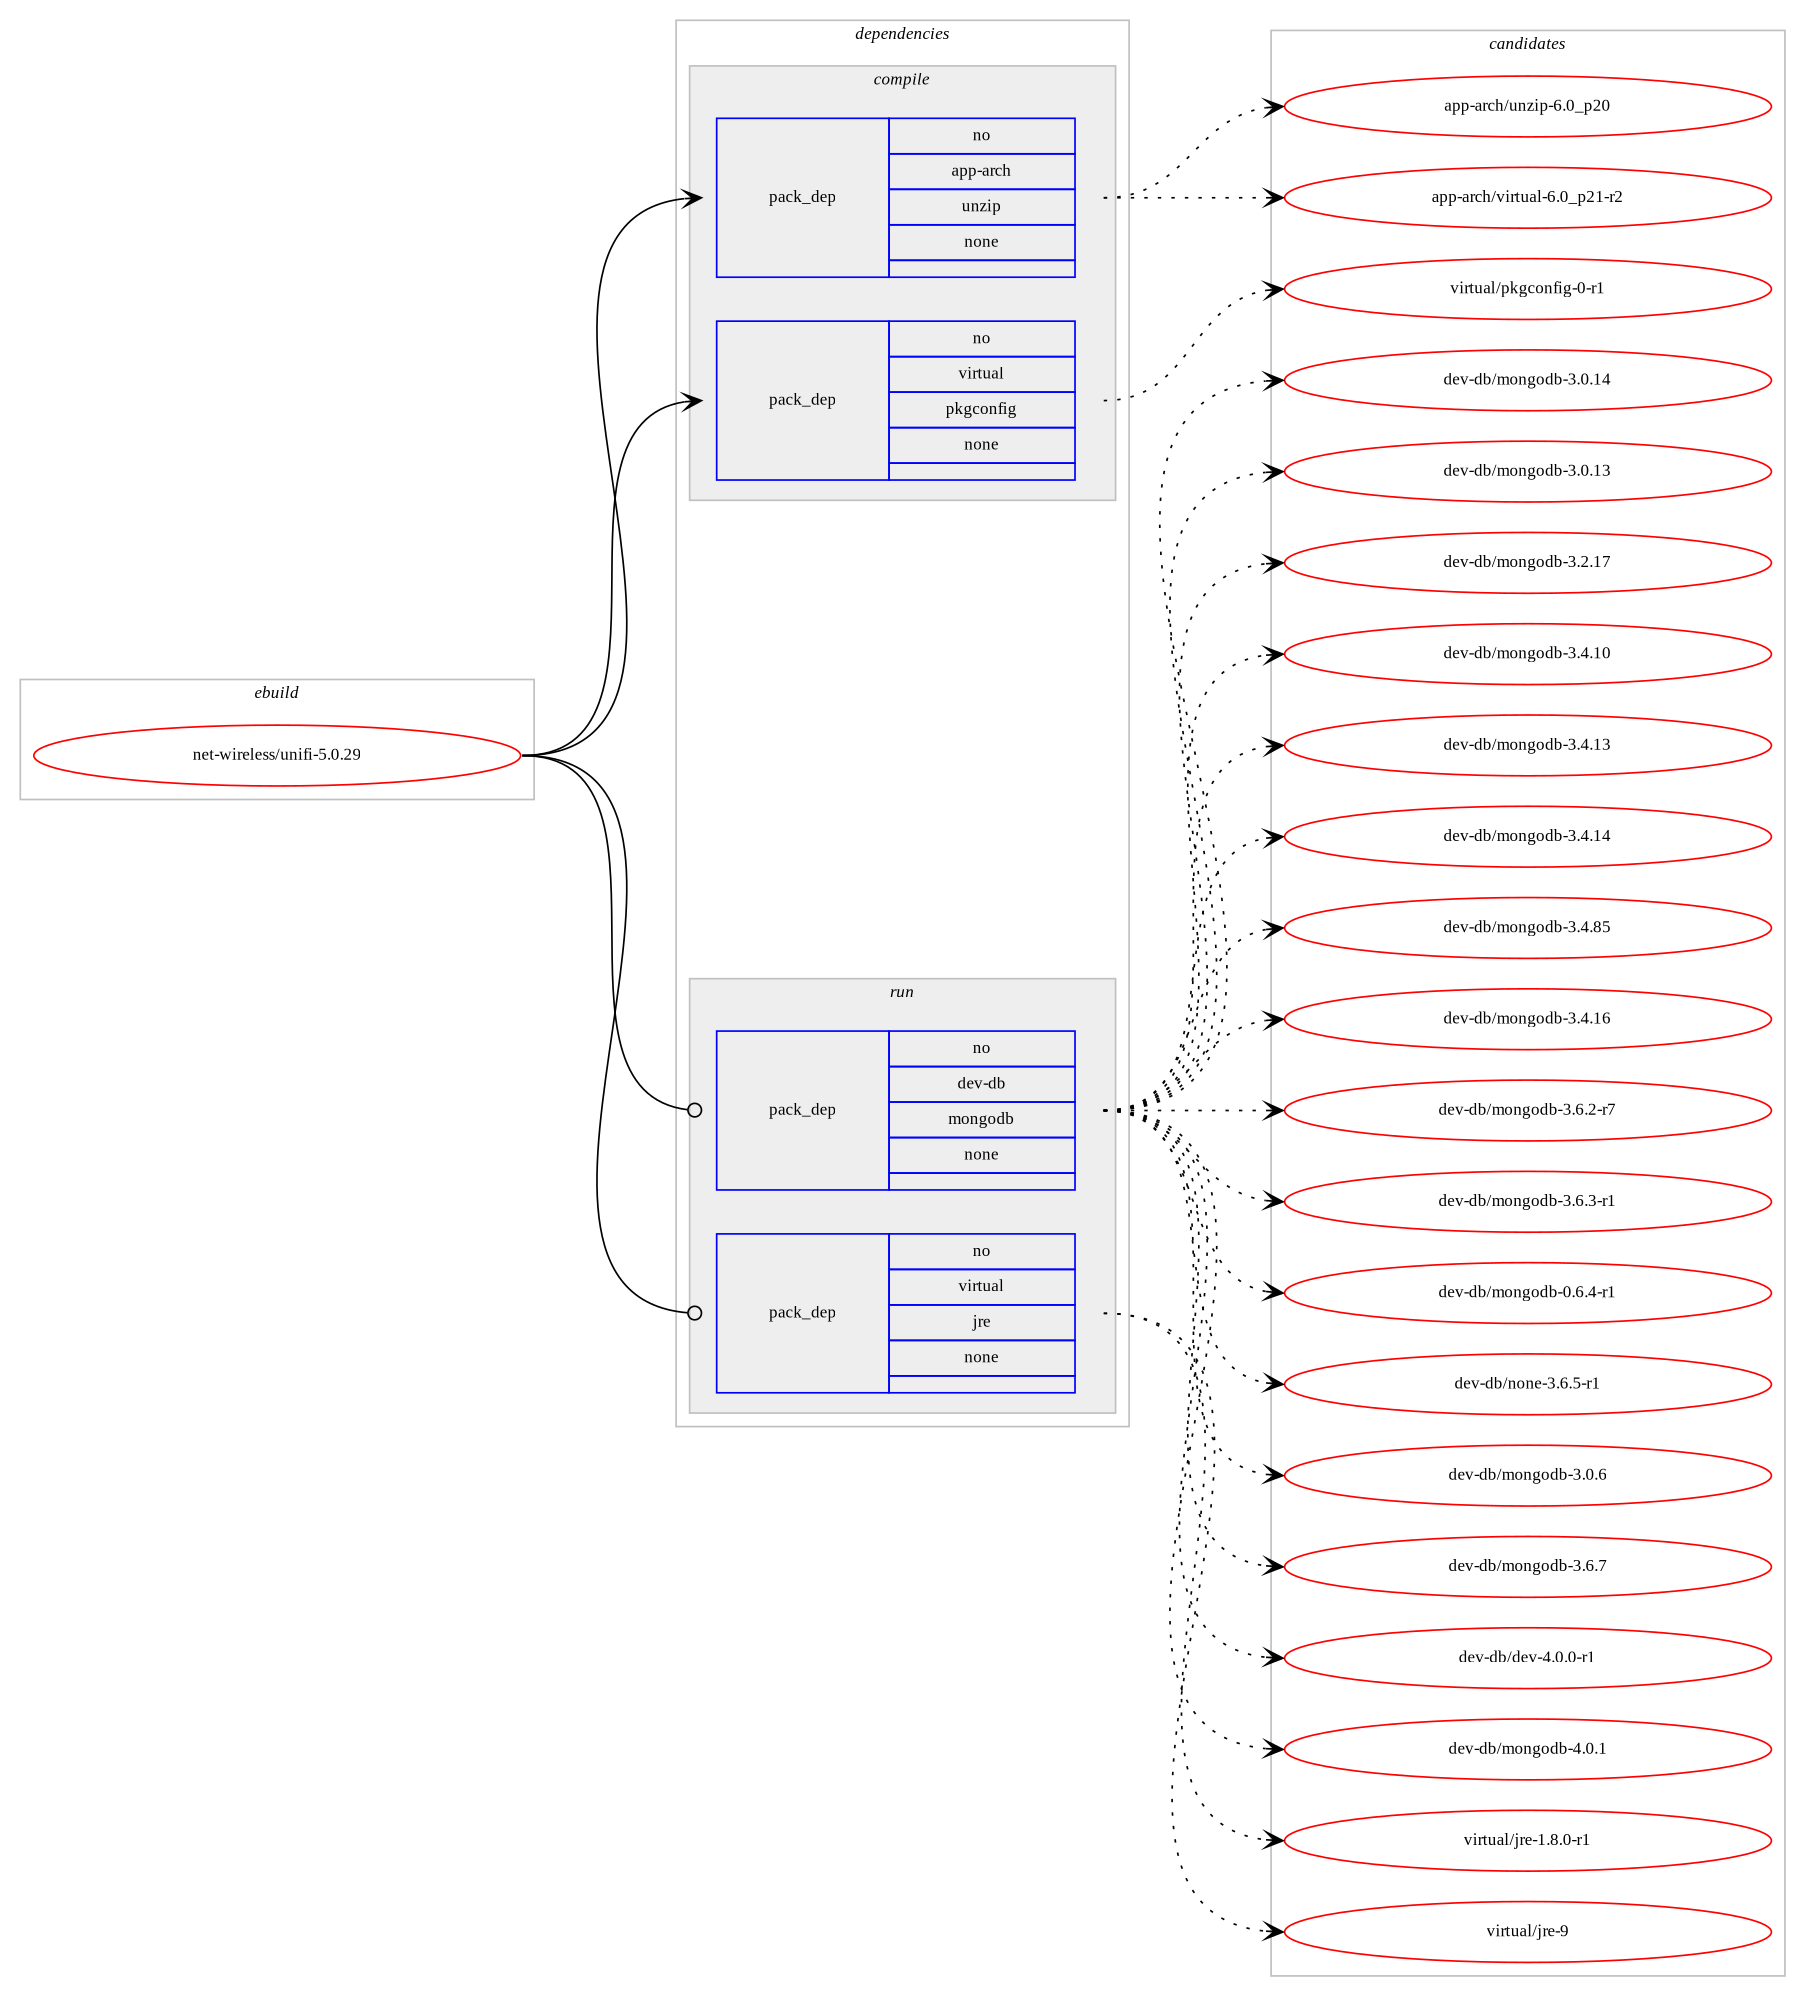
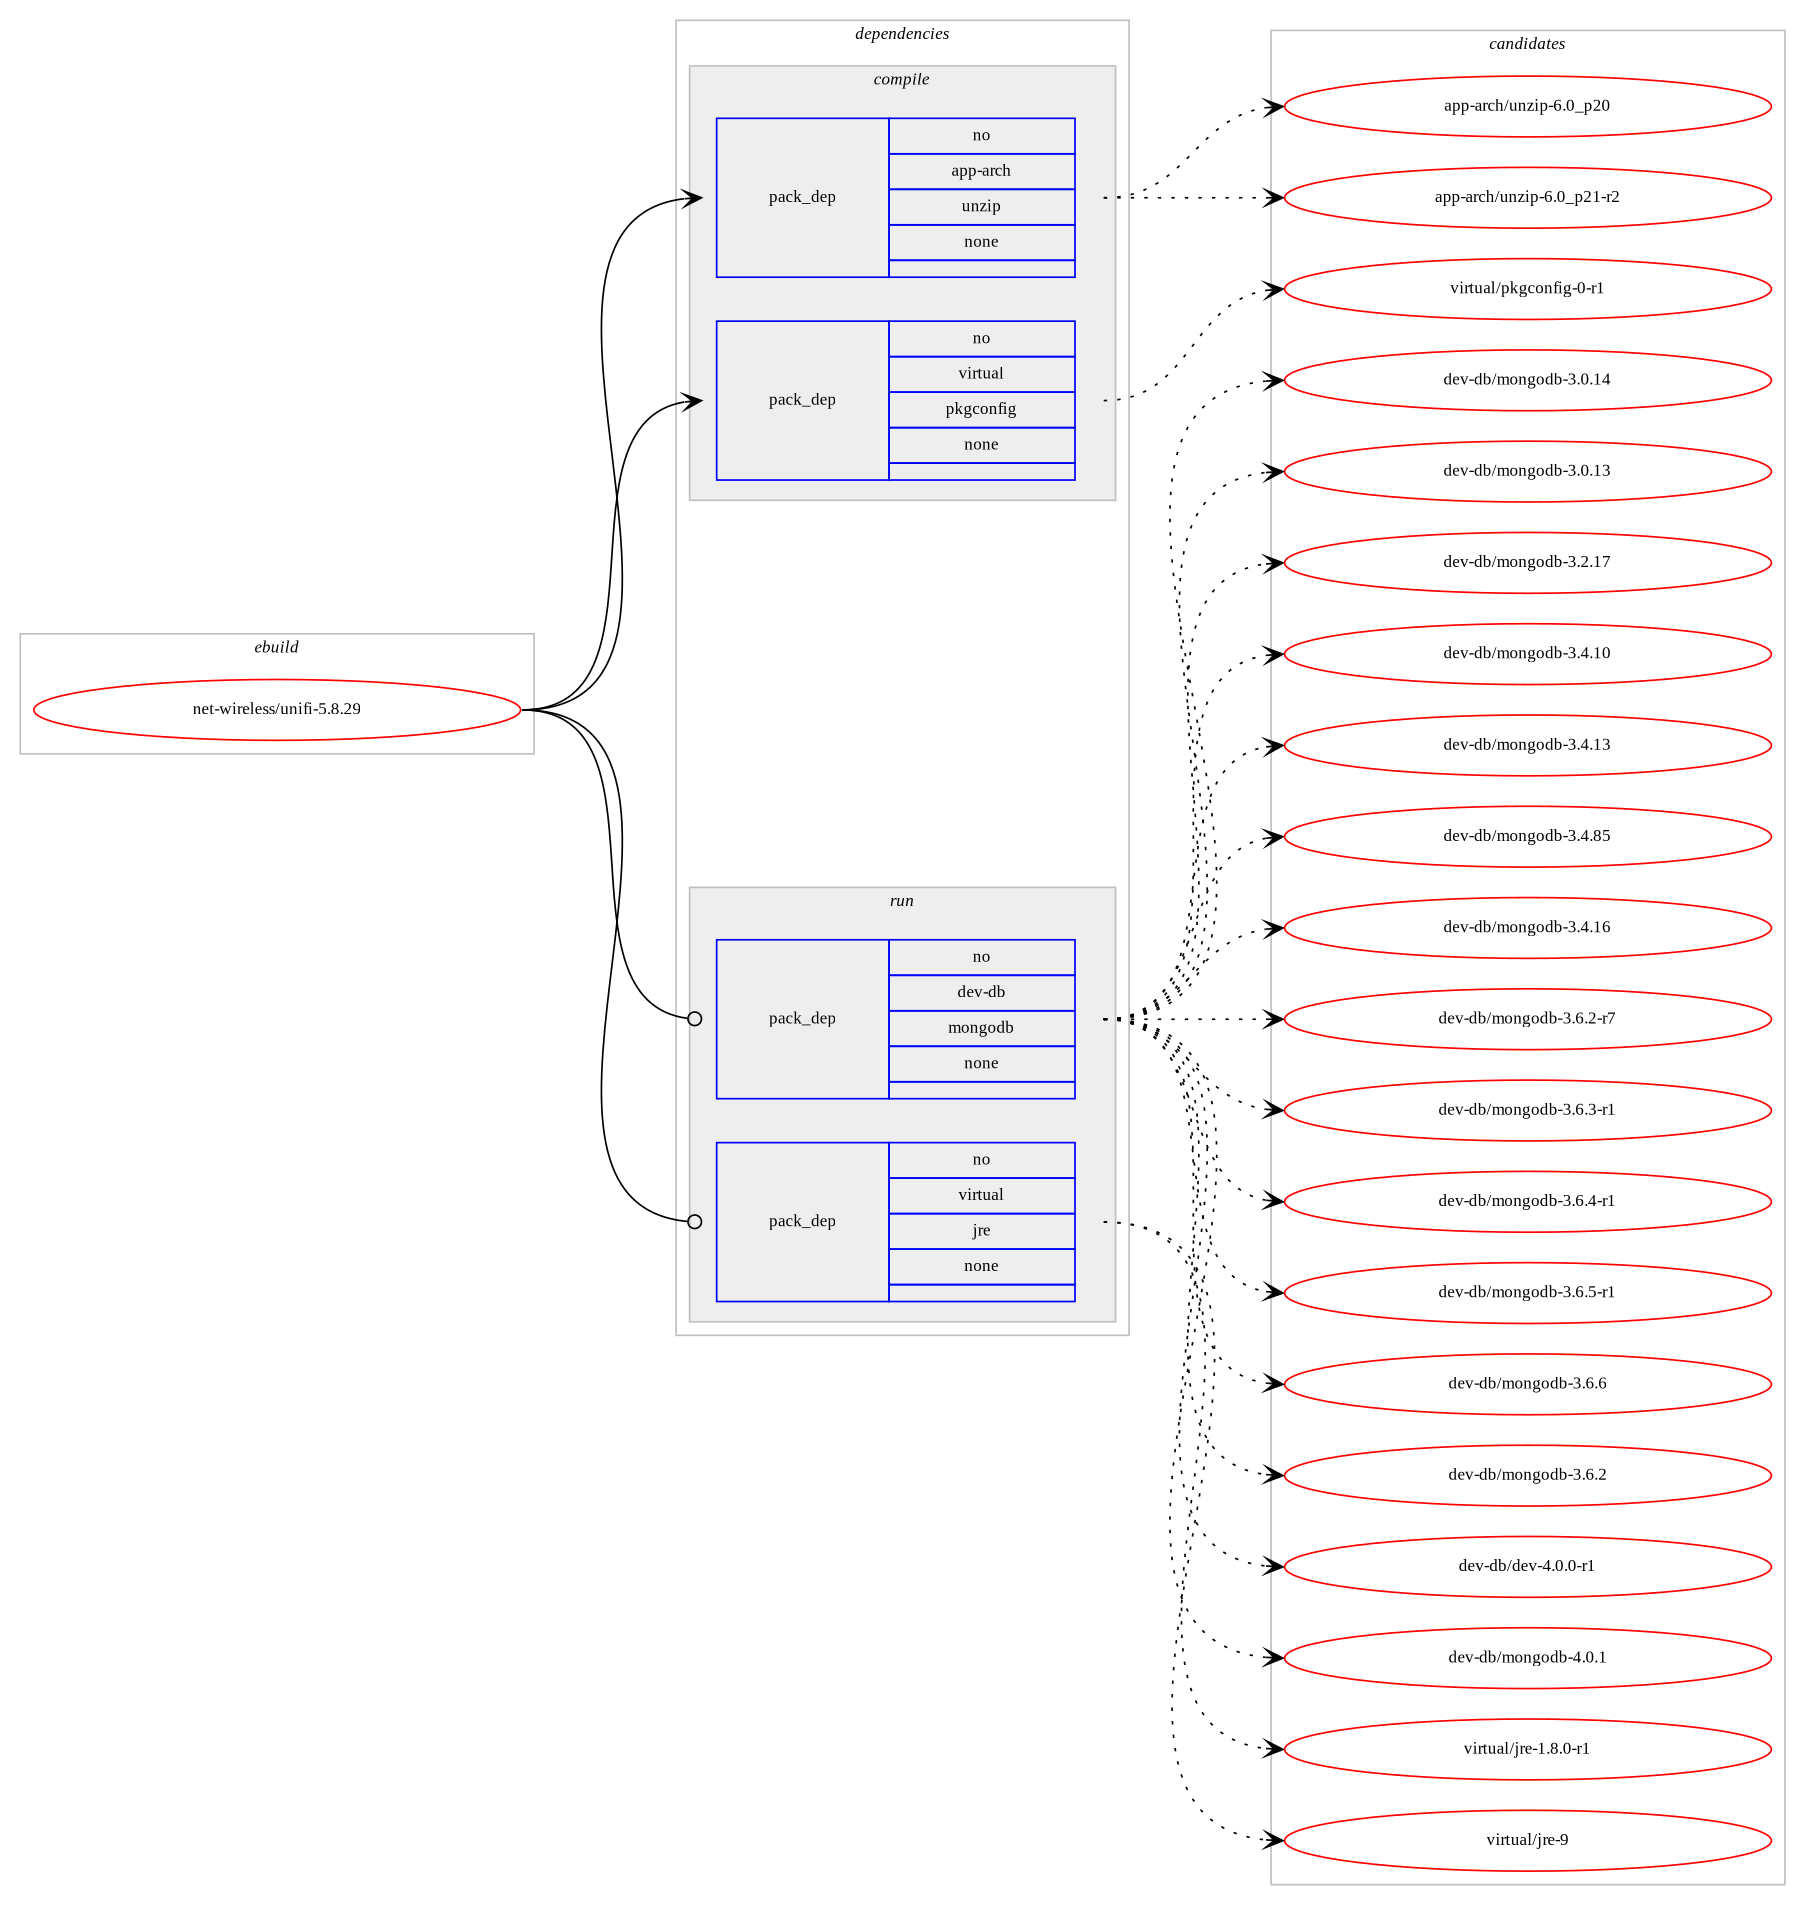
(1528, 198) -> (1528, 198)
(277, 756) -> (277, 710)
(1528, 837) -> none
(1528, 1293) -> (1528, 1202)
(1528, 1384) -> (1528, 1293)
(1528, 1476) -> (1528, 1384)
(1528, 1567) -> (1528, 1476)
